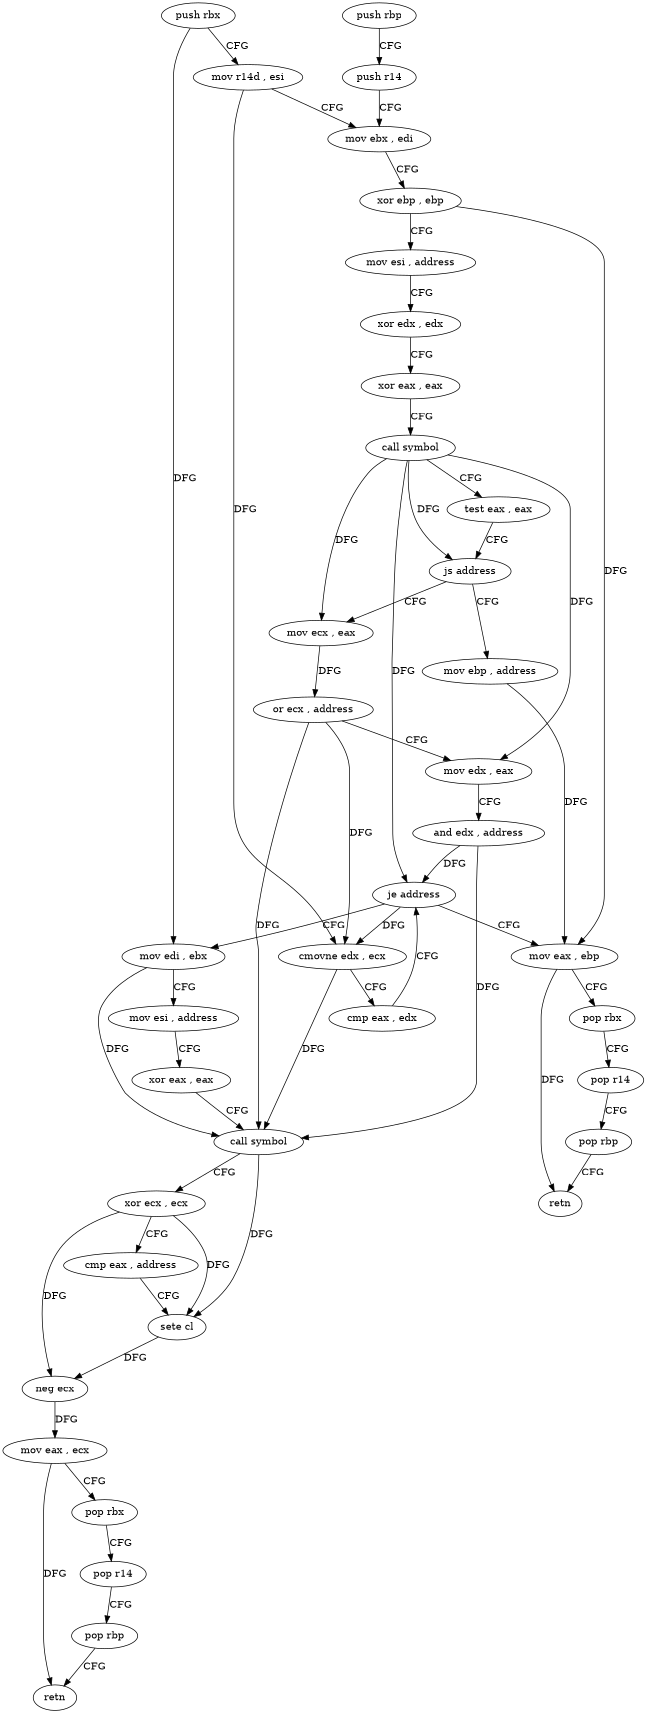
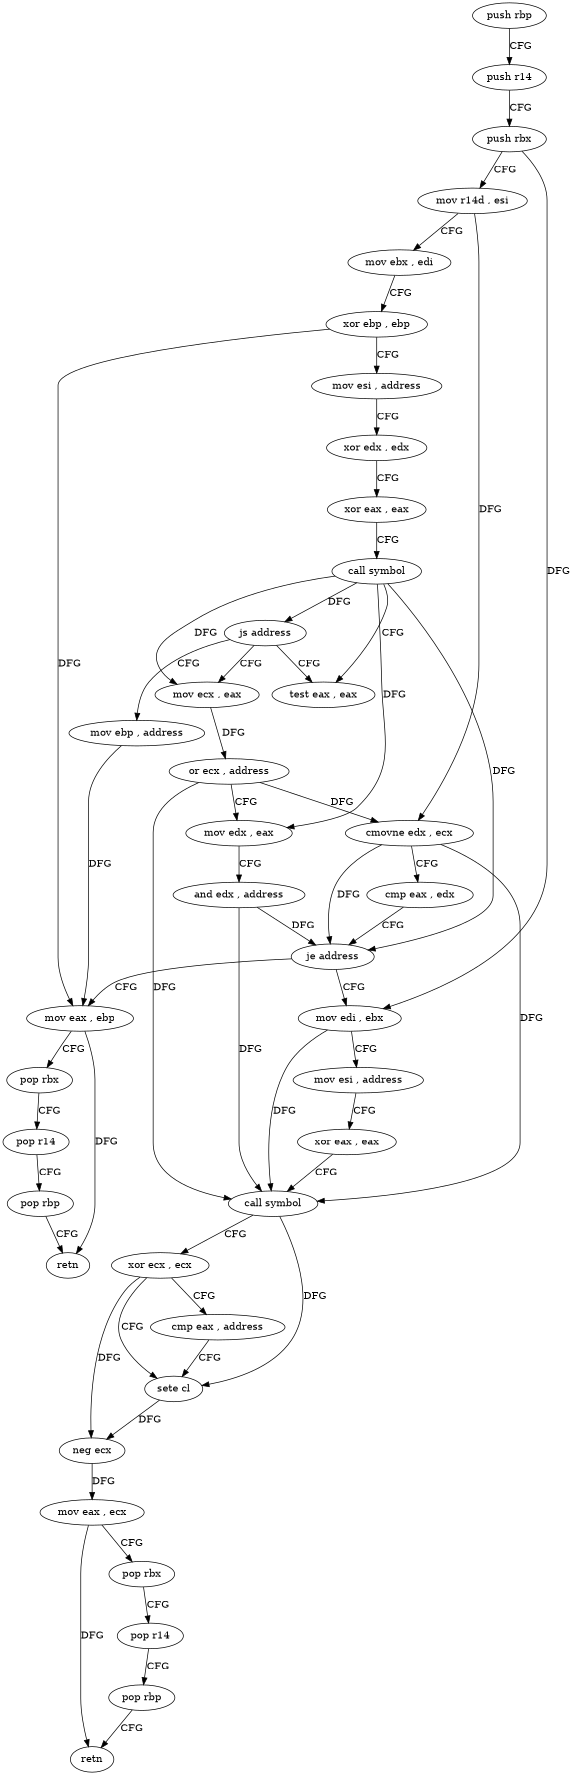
(379, 105) -> (509, 105)
(486, 537) -> (292, 661)
(381, 923) -> (338, 881)
(219, 1265) -> (133, 1327)
